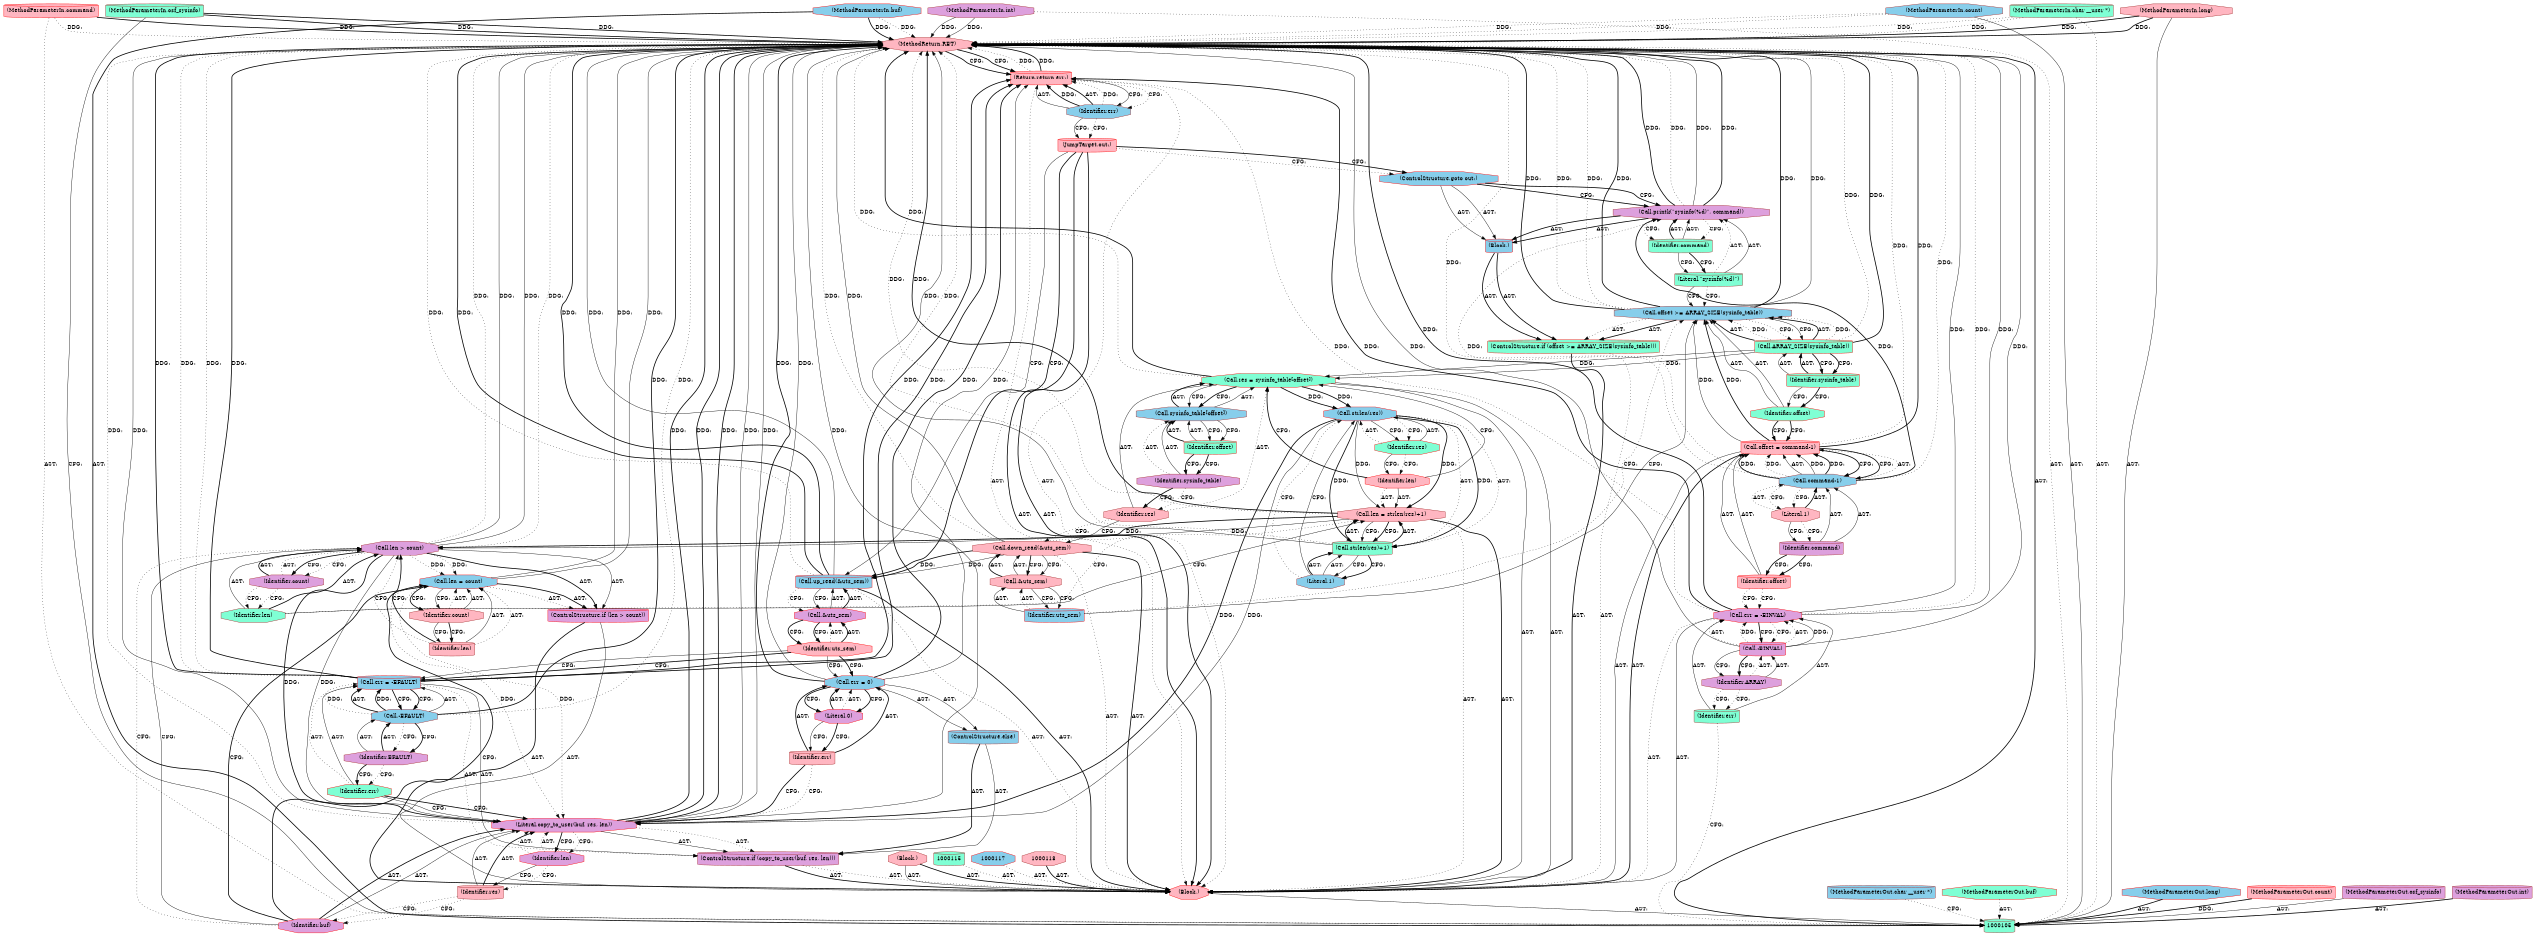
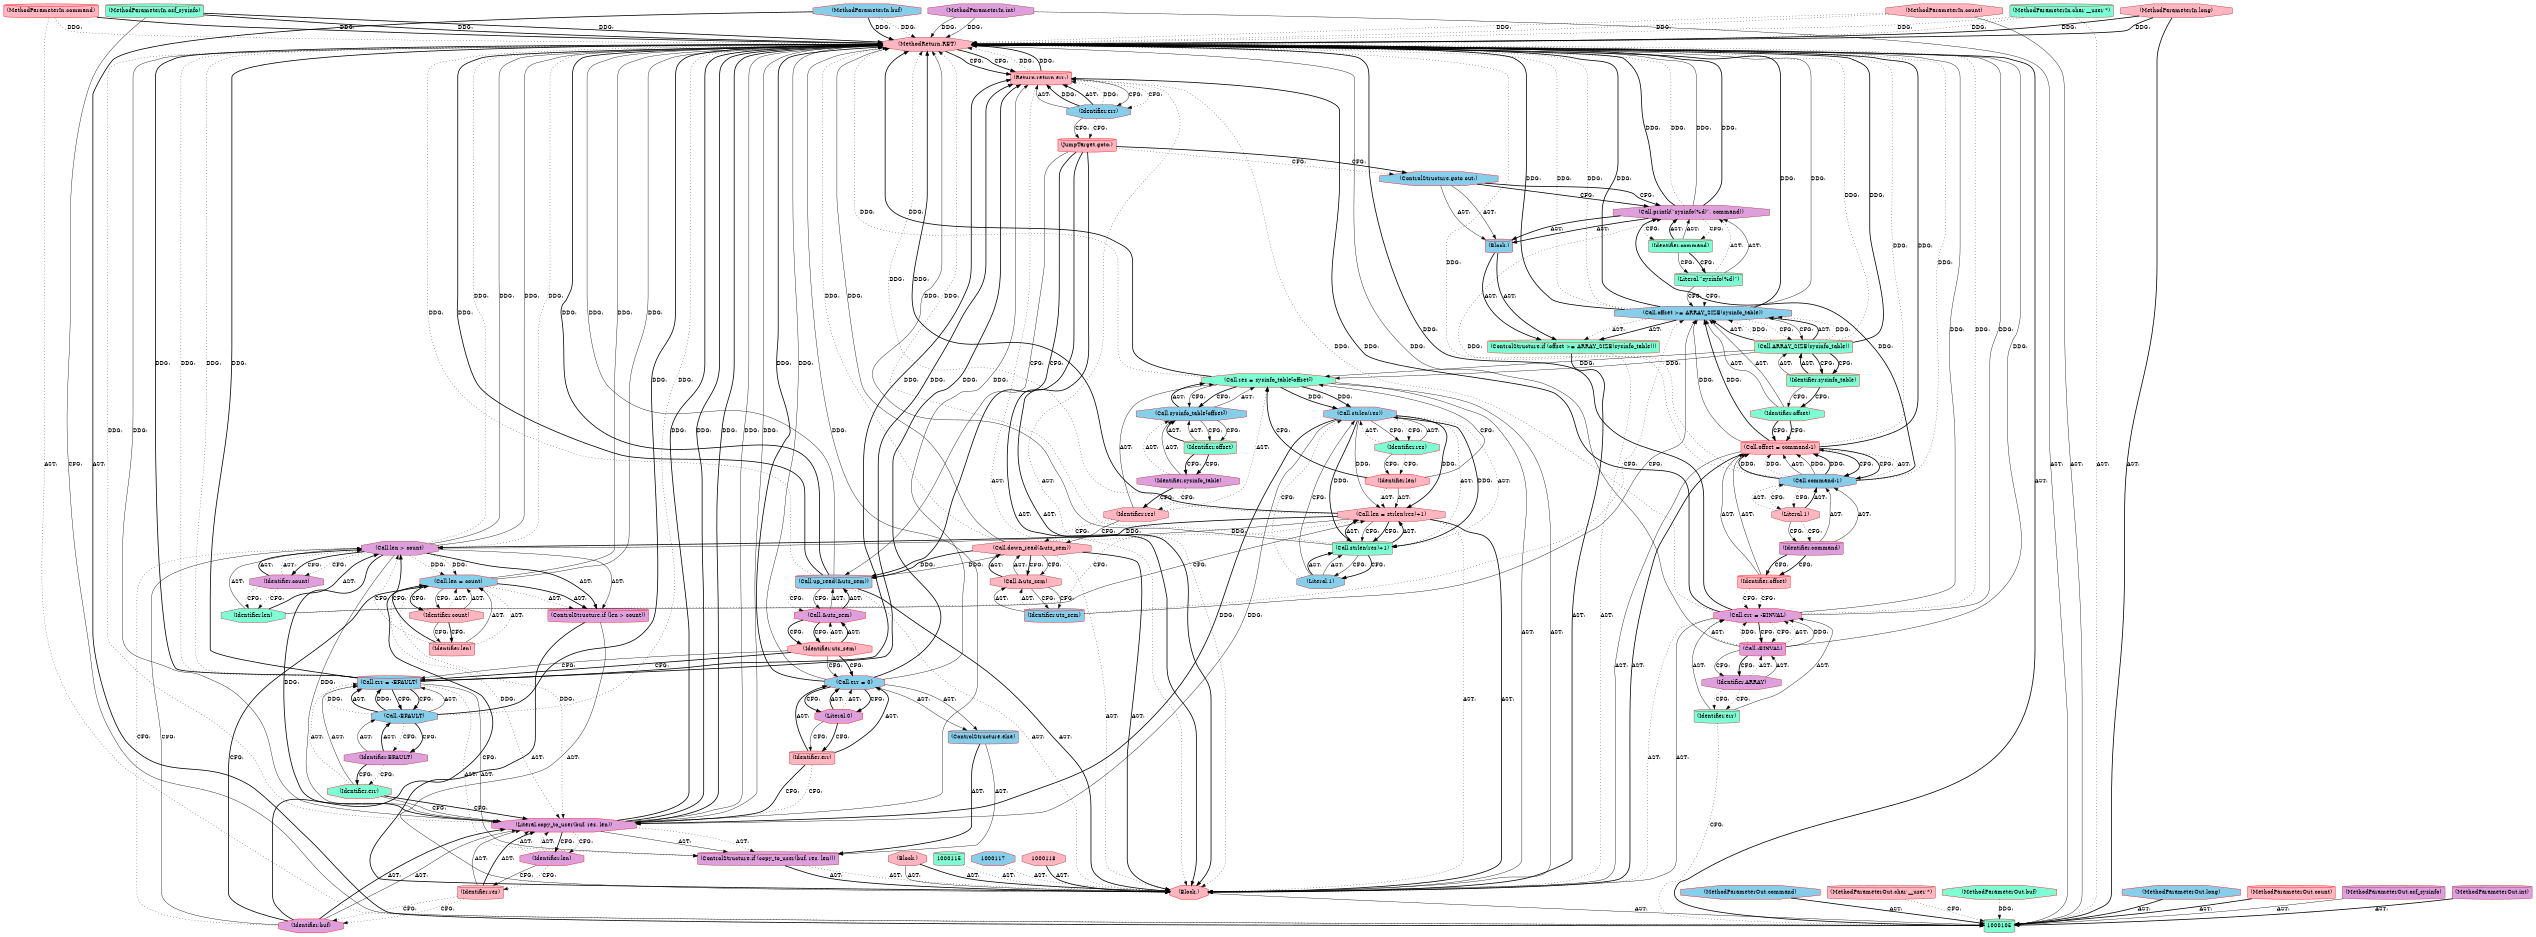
(1944, 11) -> (1944, 11)
(1983, 51) -> (1983, 51)
(1087, 145) -> (1087, 145)
(2125, 504) -> (2125, 504)
none -> (1750, 892)
(1881, 892) -> (1881, 892)
(2007, 909) -> (2007, 909)
(2207, 909) -> (2207, 909)
